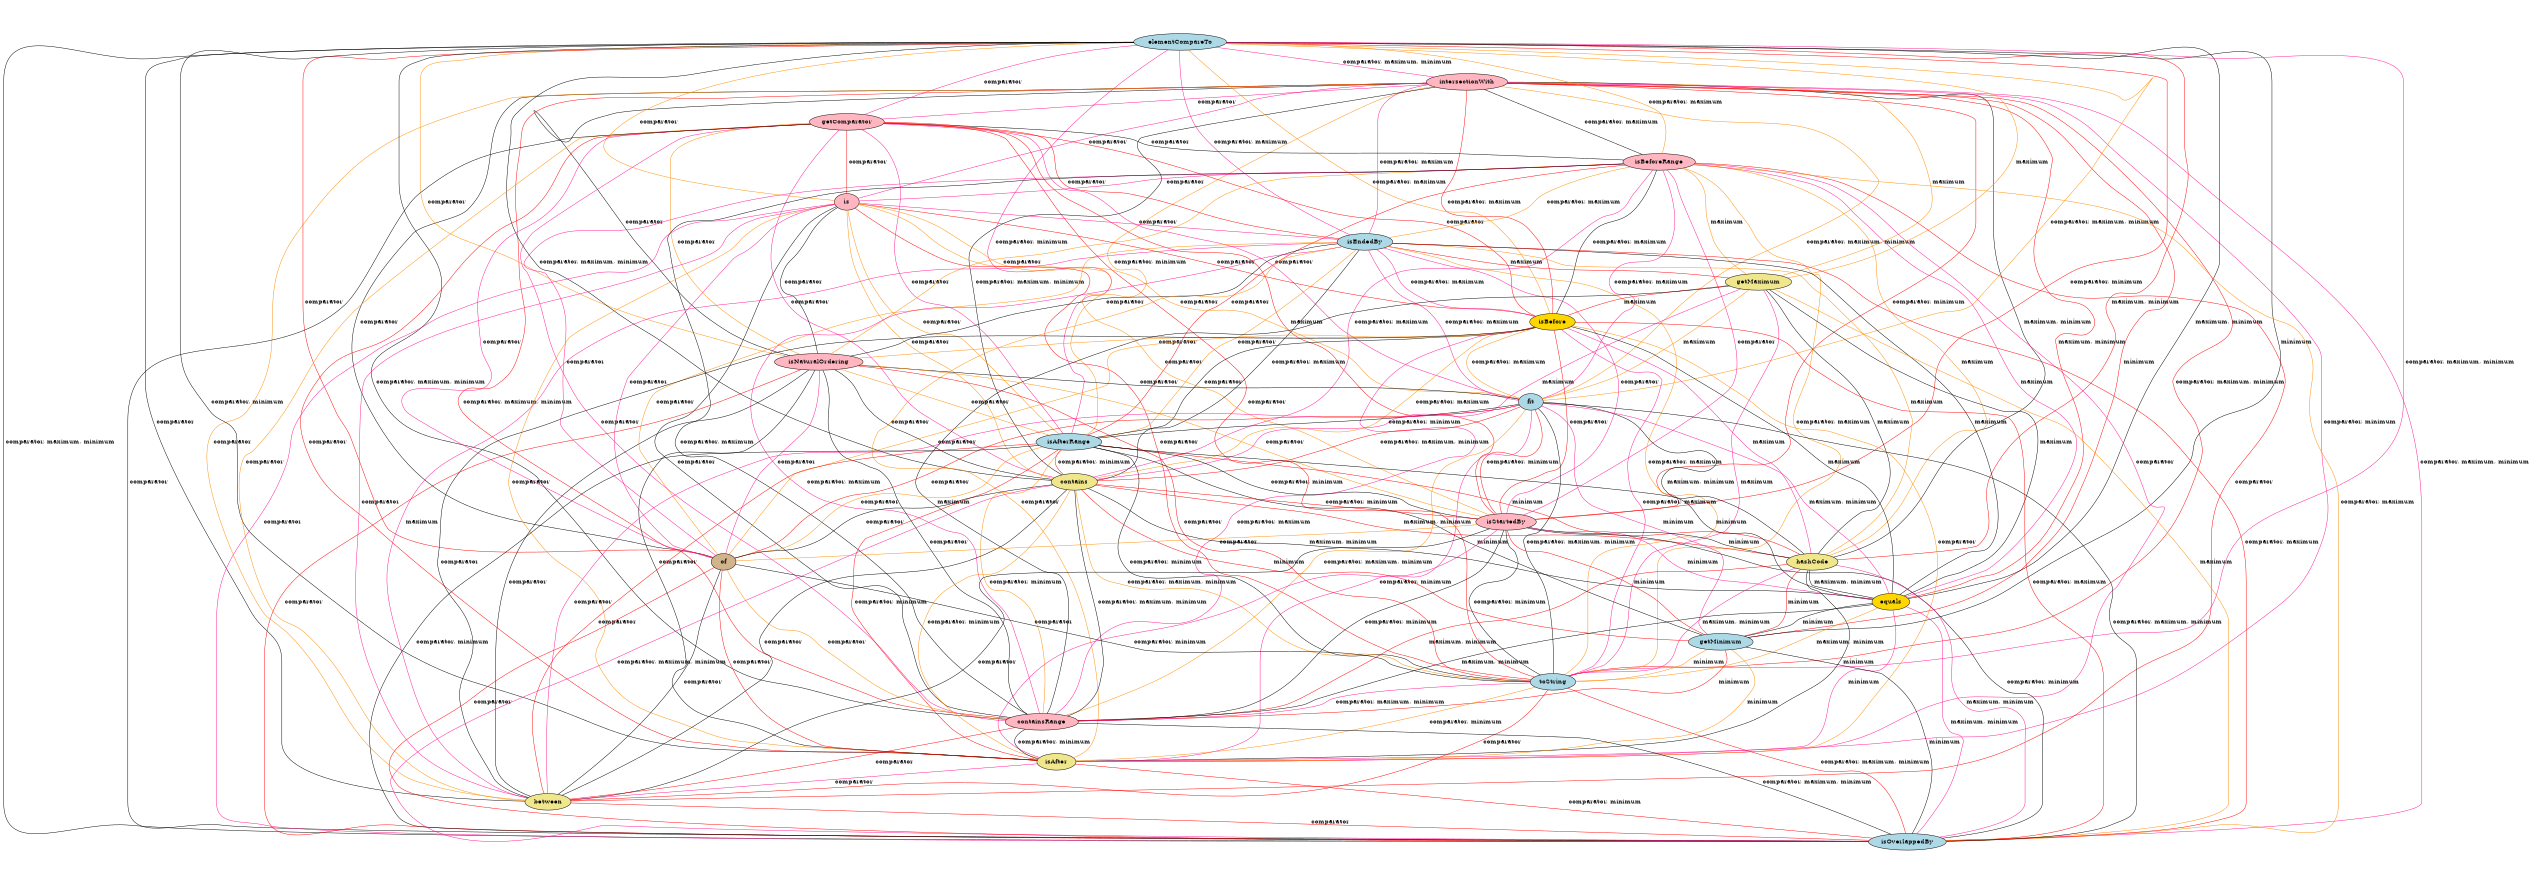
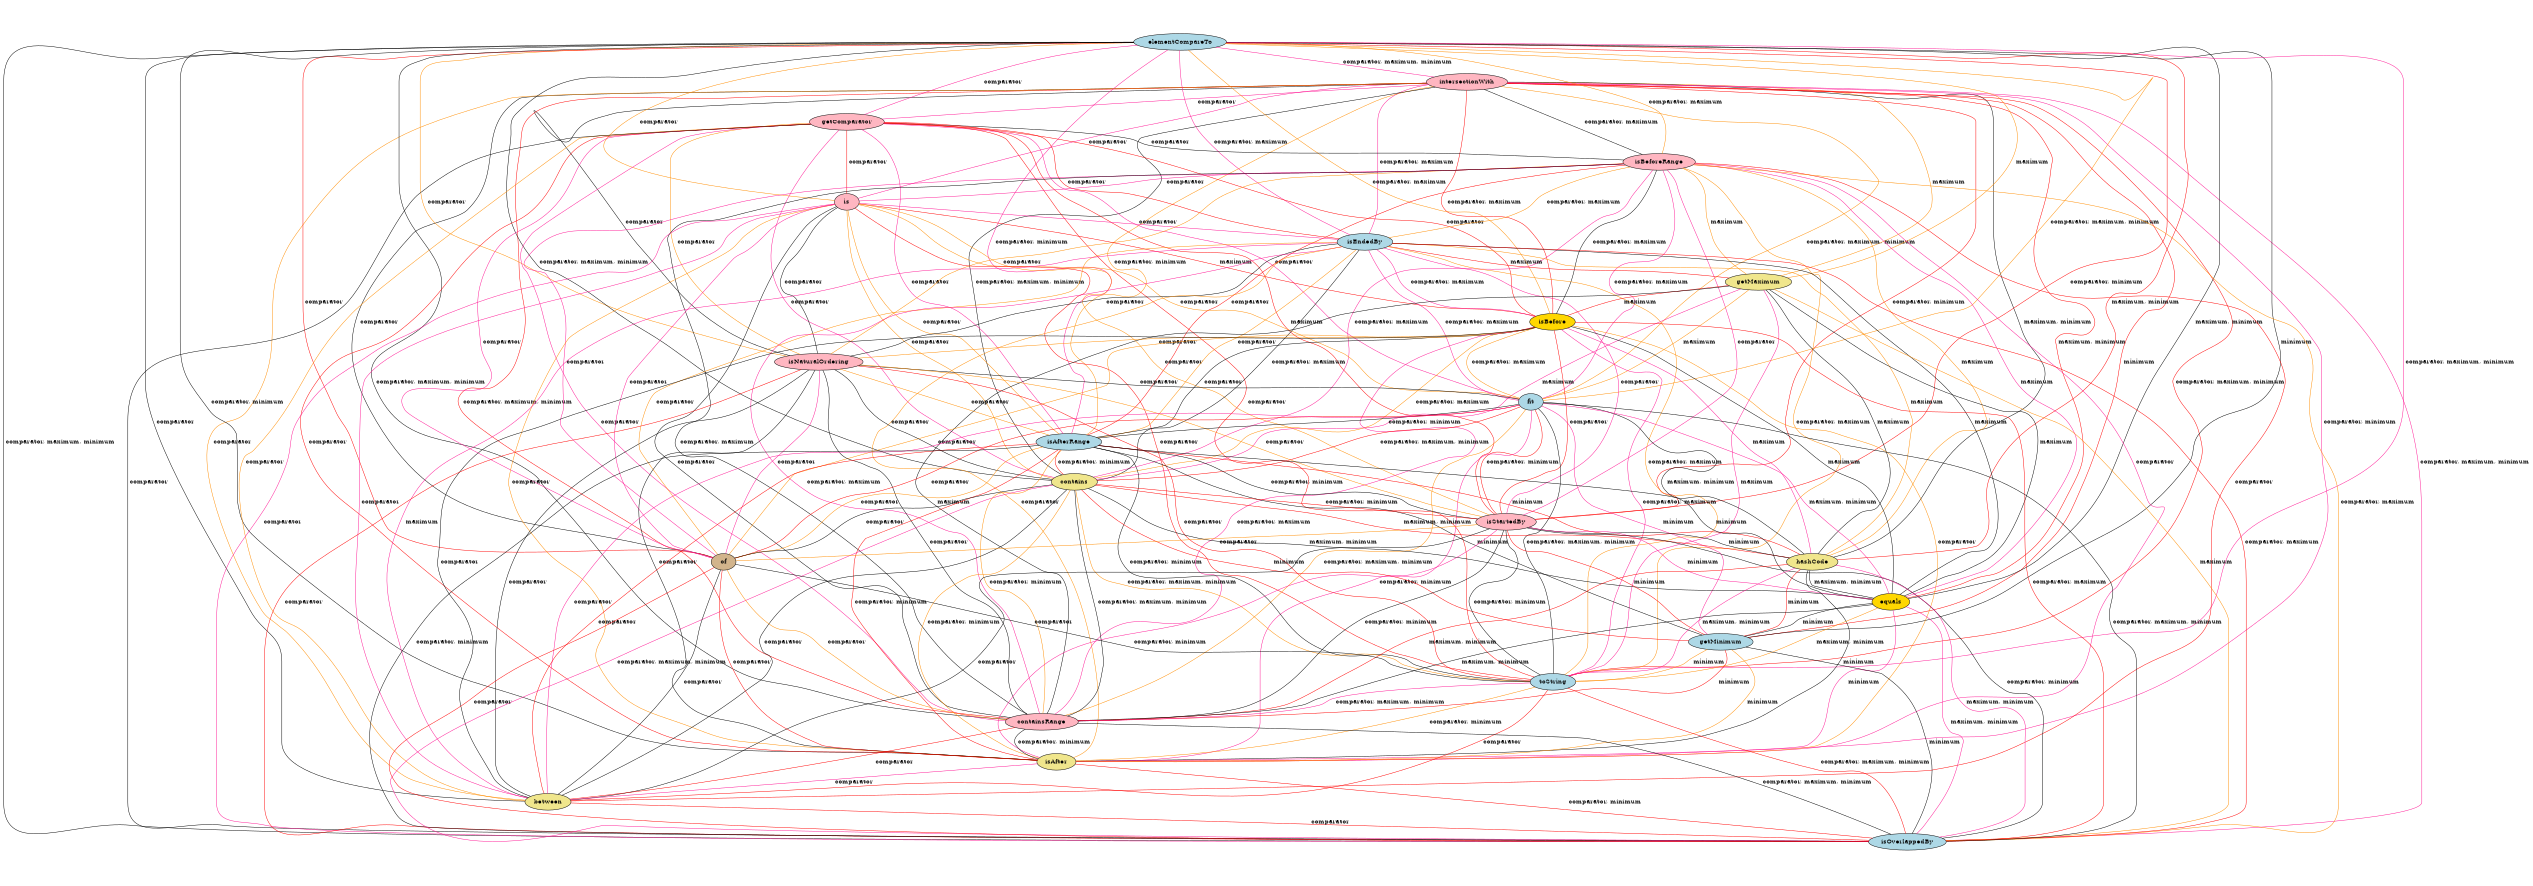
(1235, 262) -> (1235, 262)
